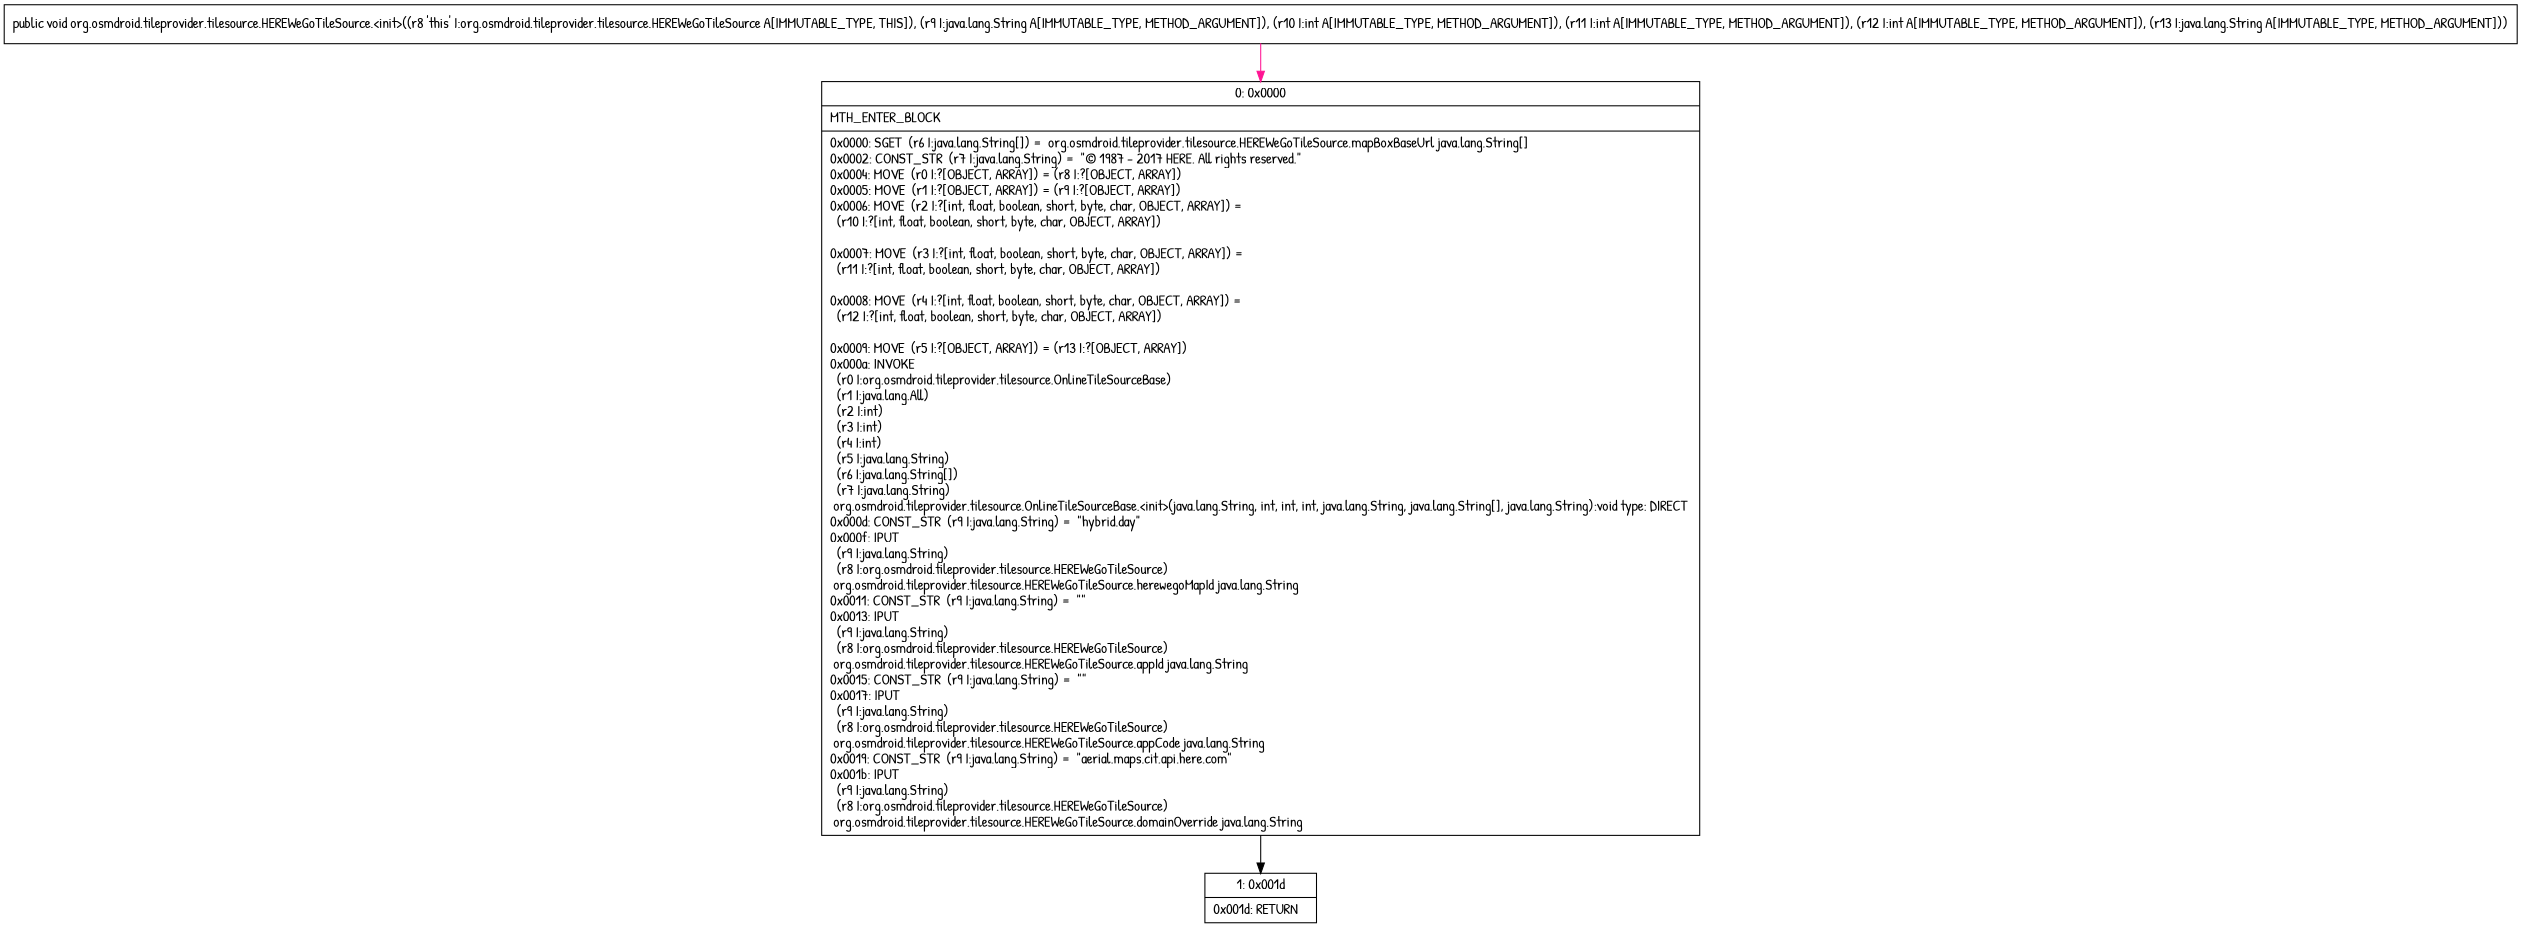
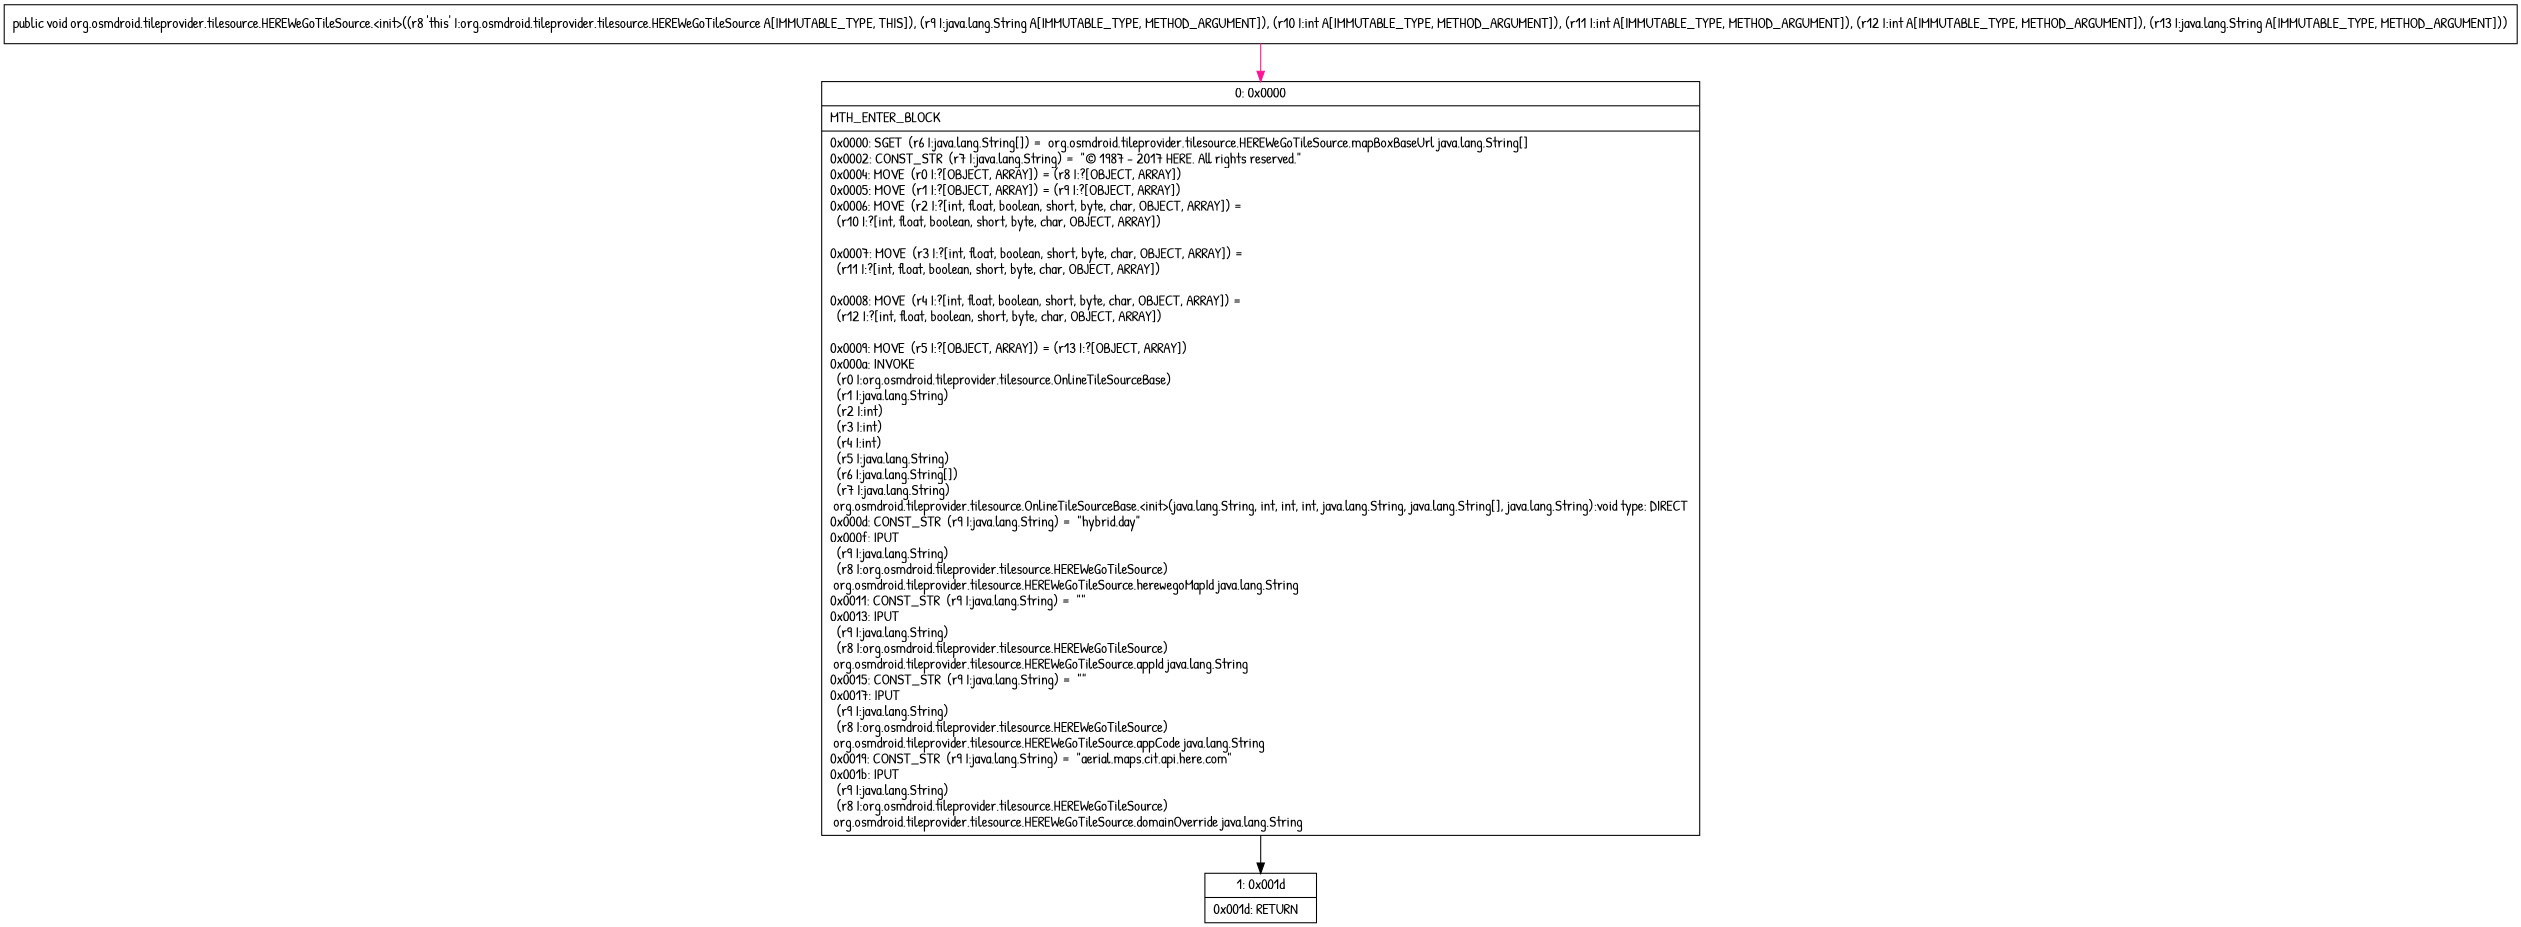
(880, 396) -> (890, 396)
